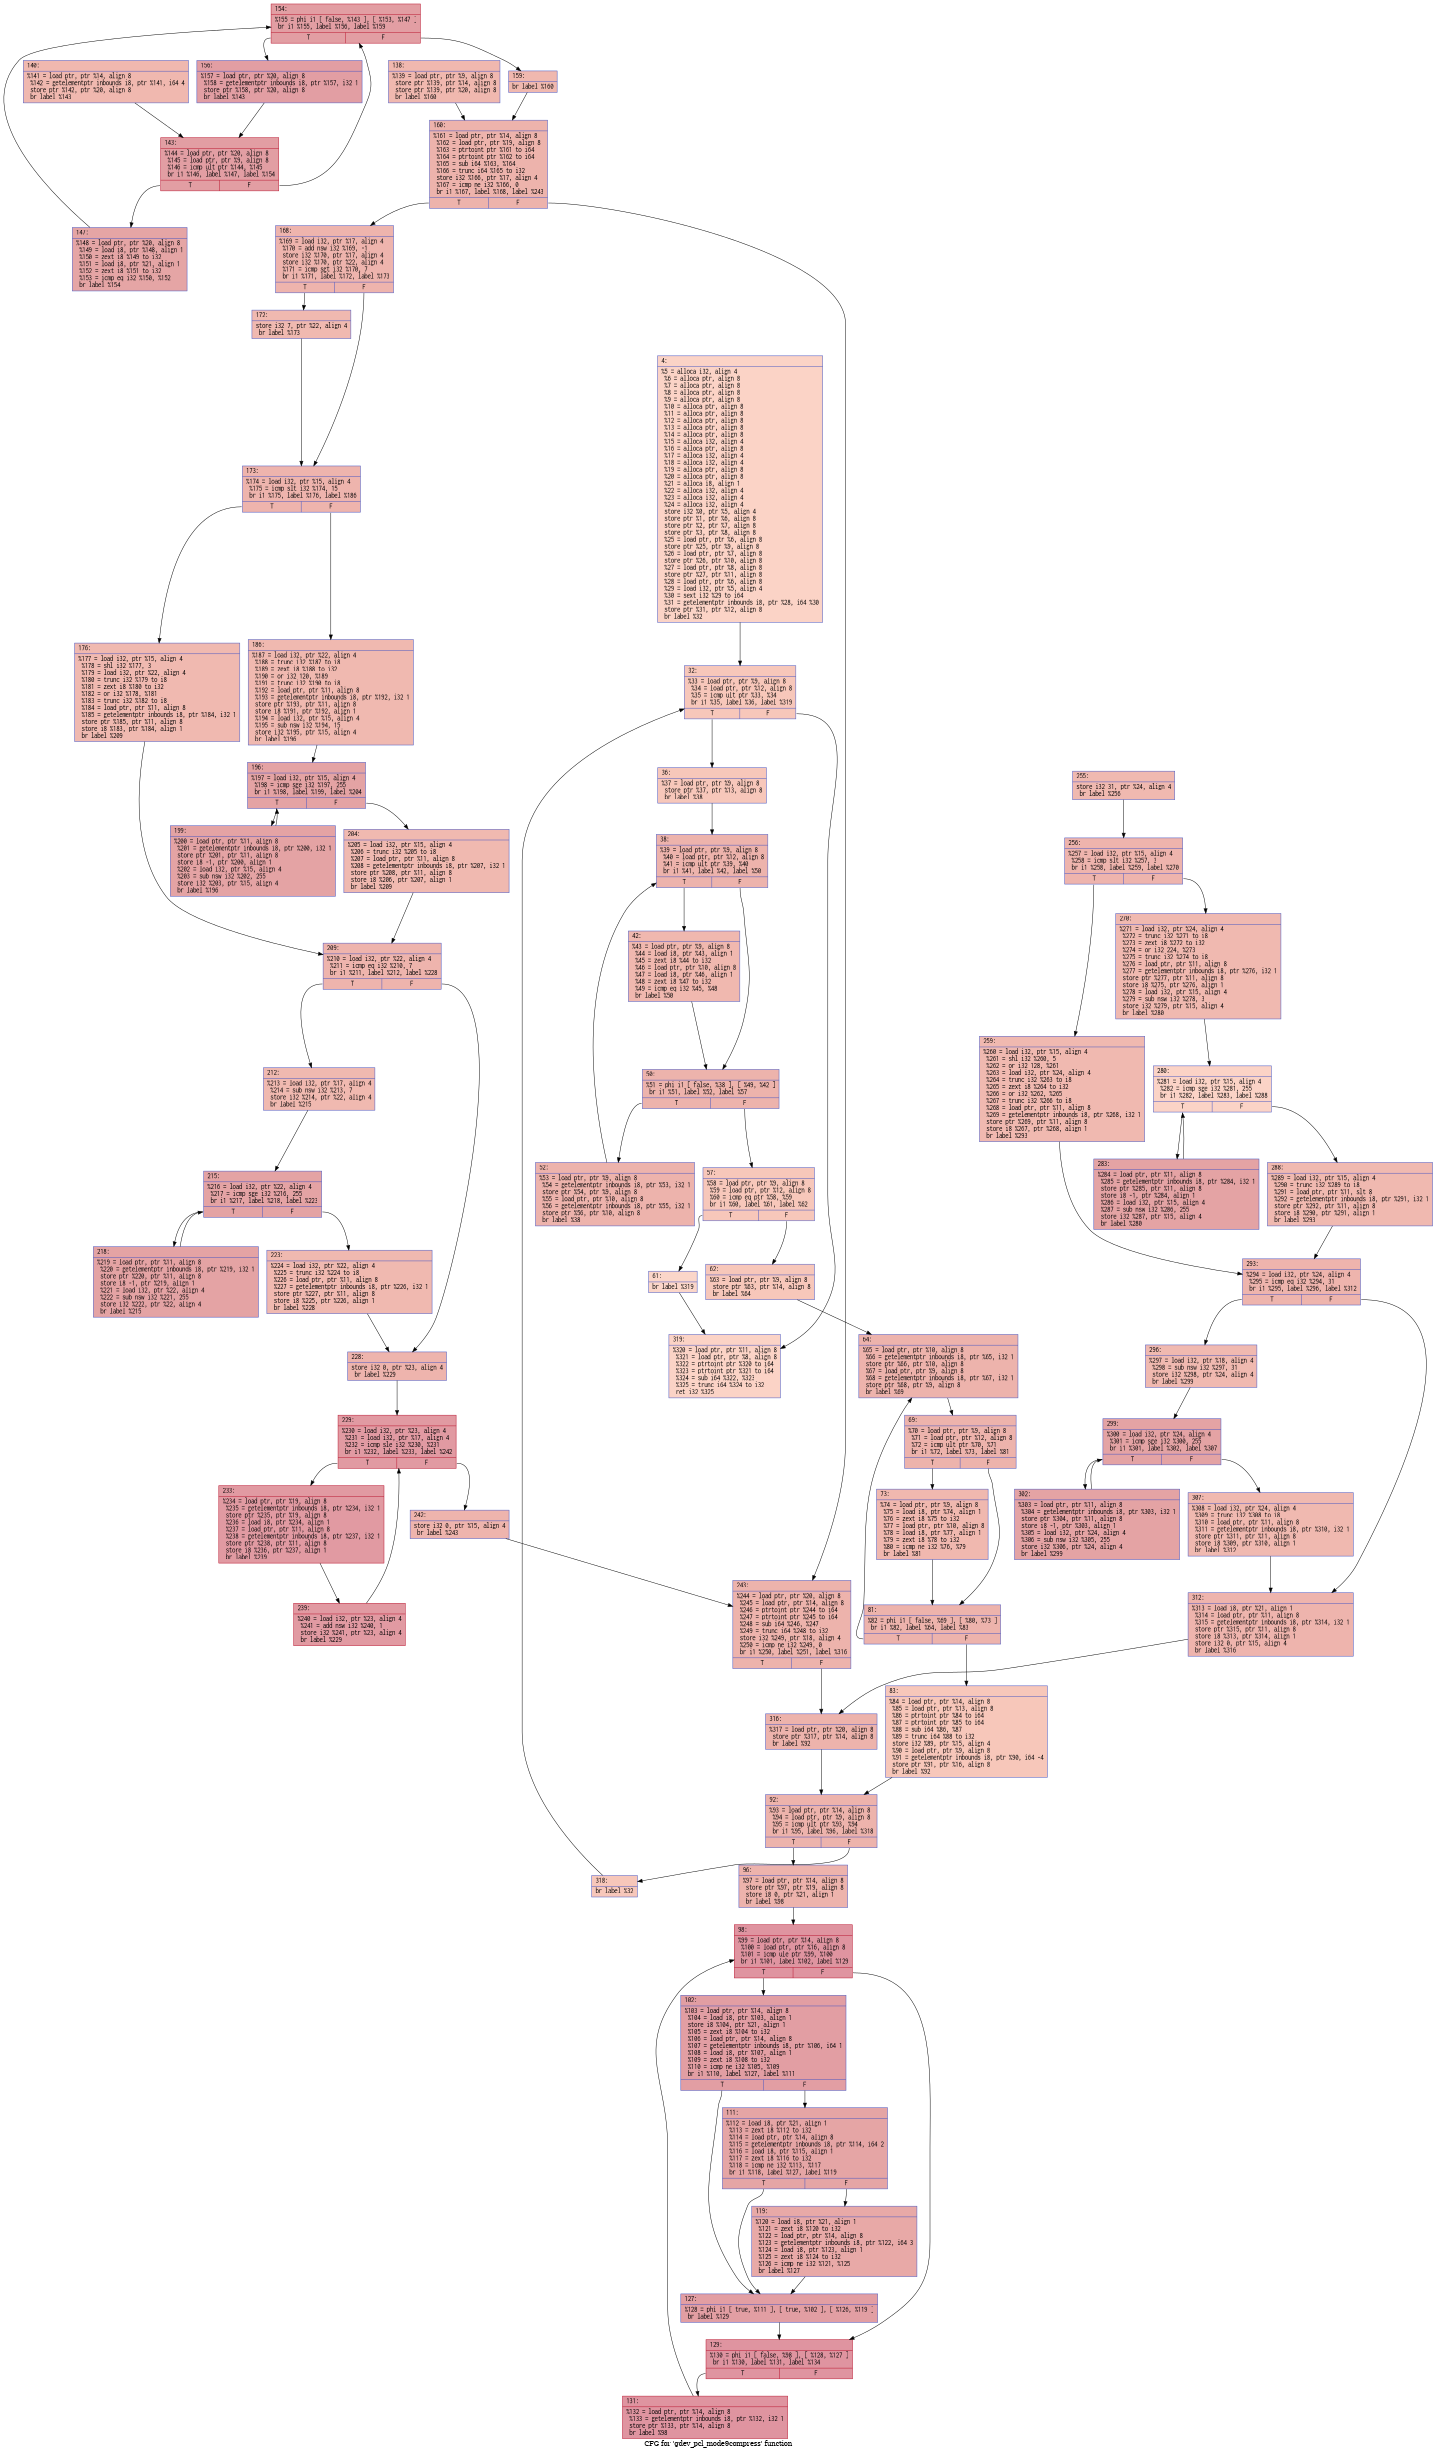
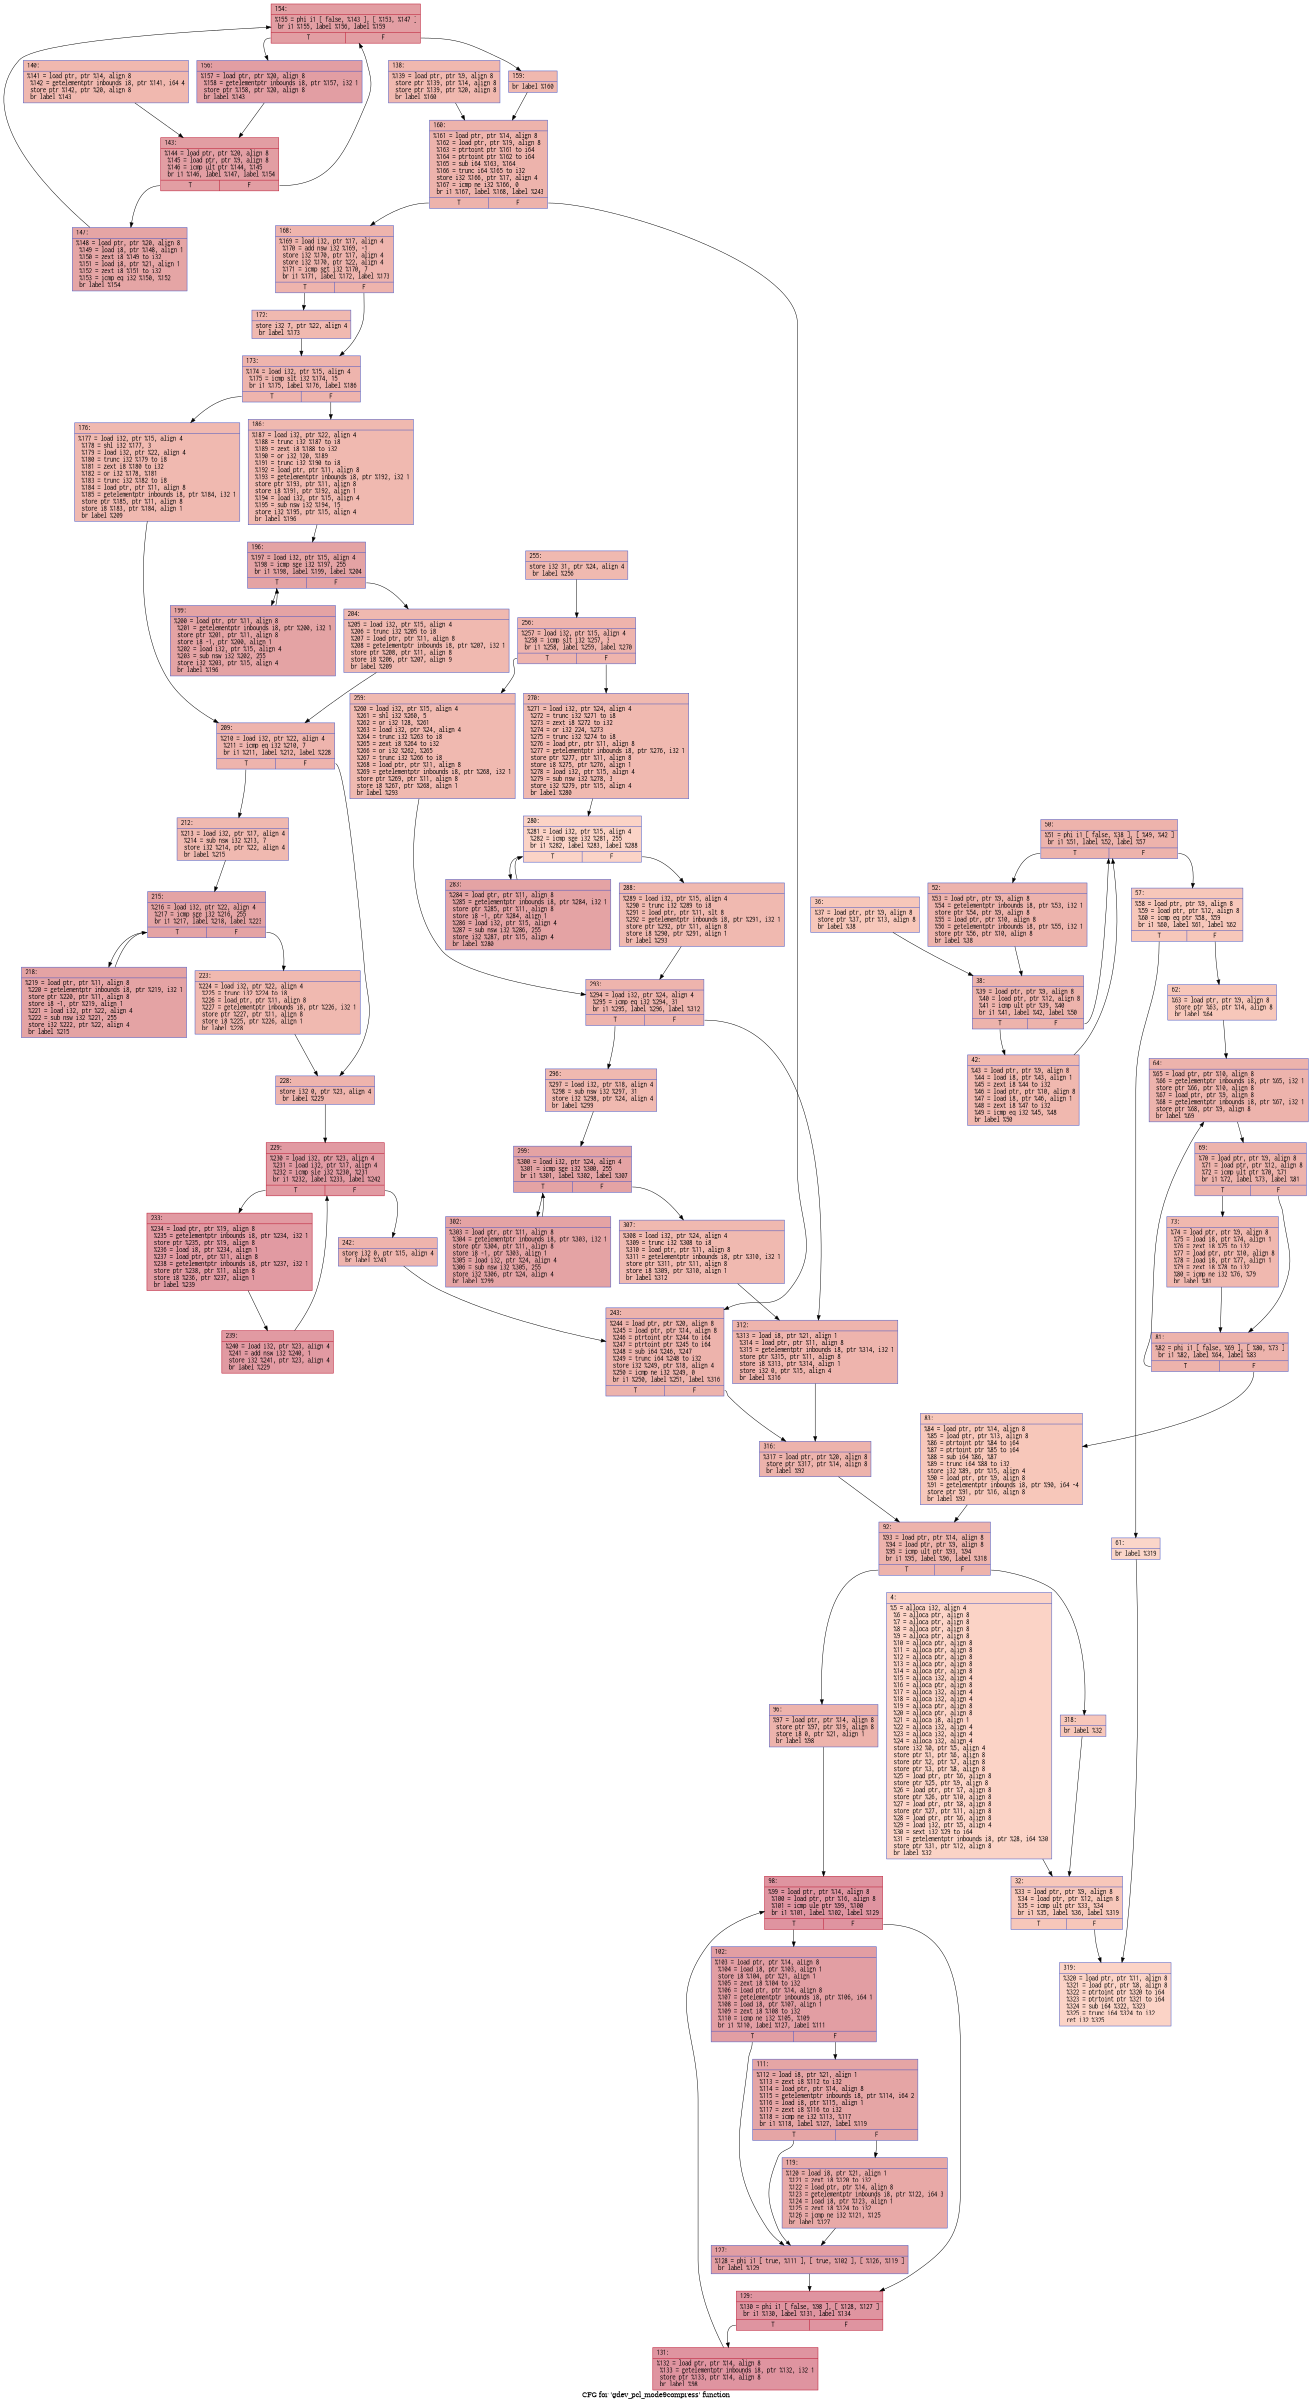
(712, 741) -> none
(400, 880) -> (400, 660)
